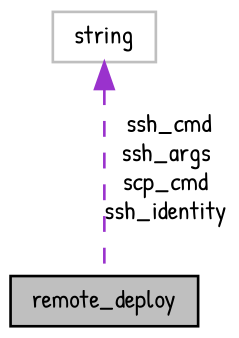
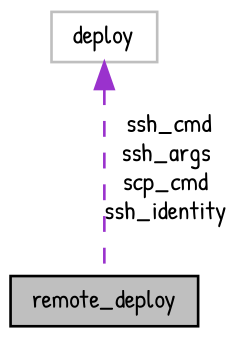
(104, 37) -> (104, 37)
